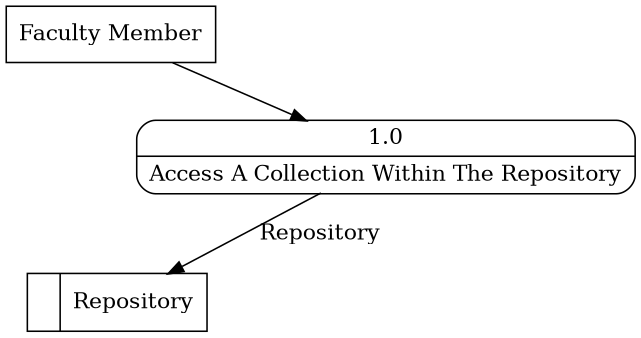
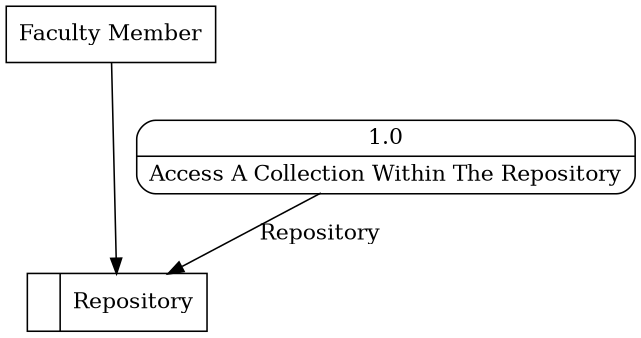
(232, 89) -> (114, 160)
